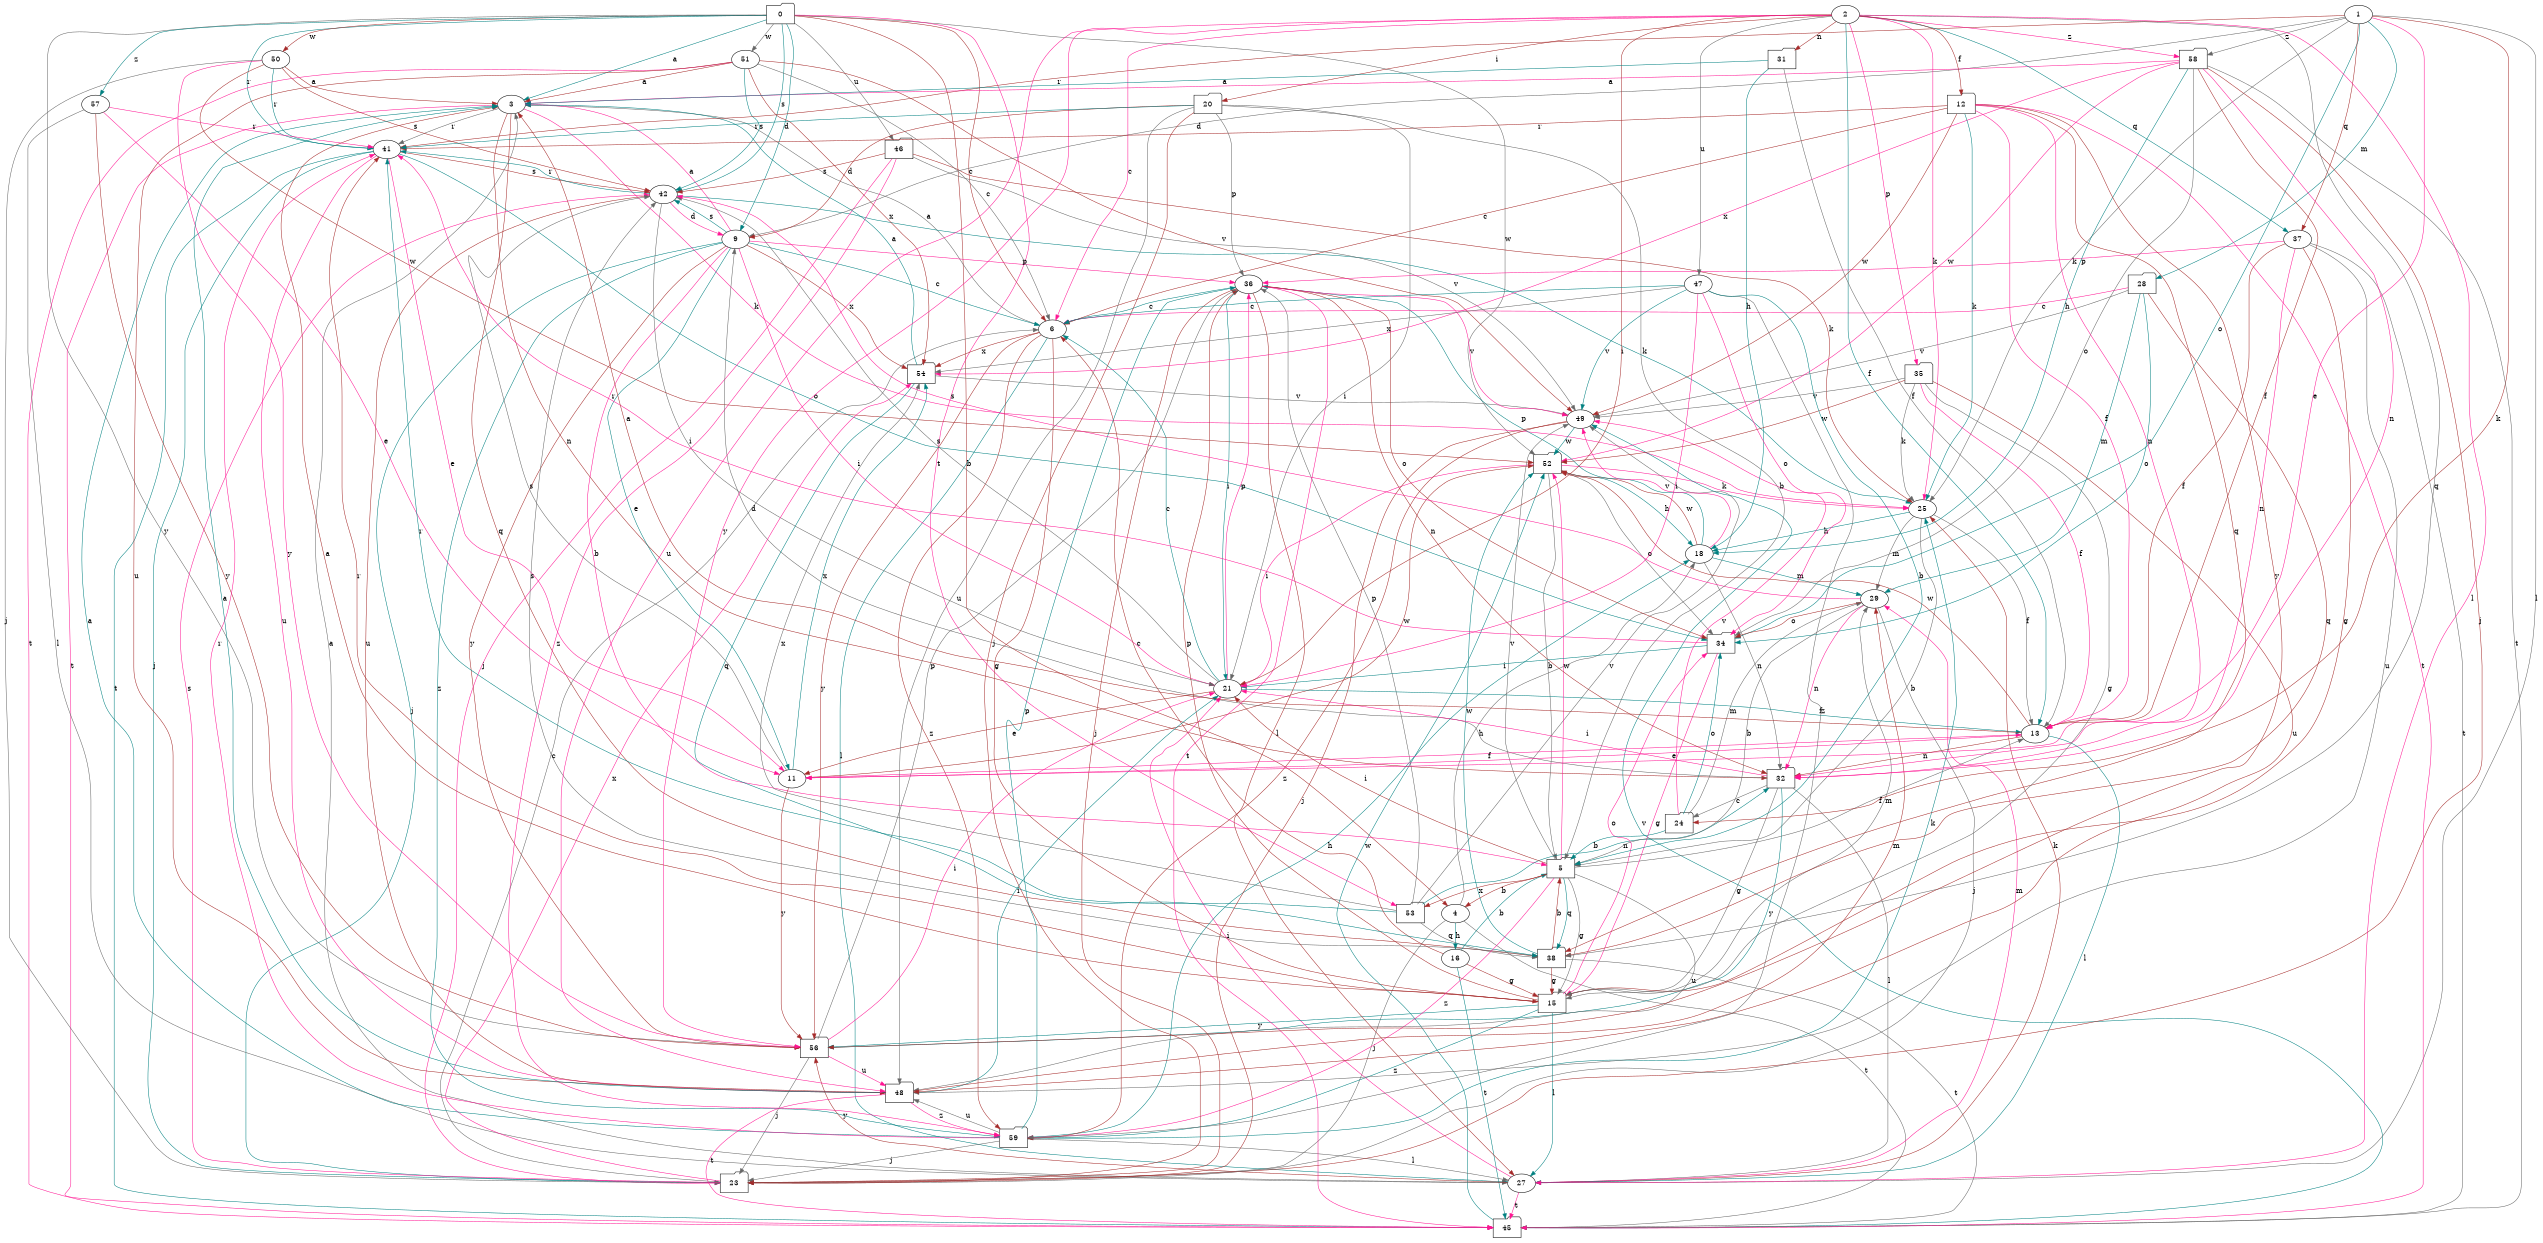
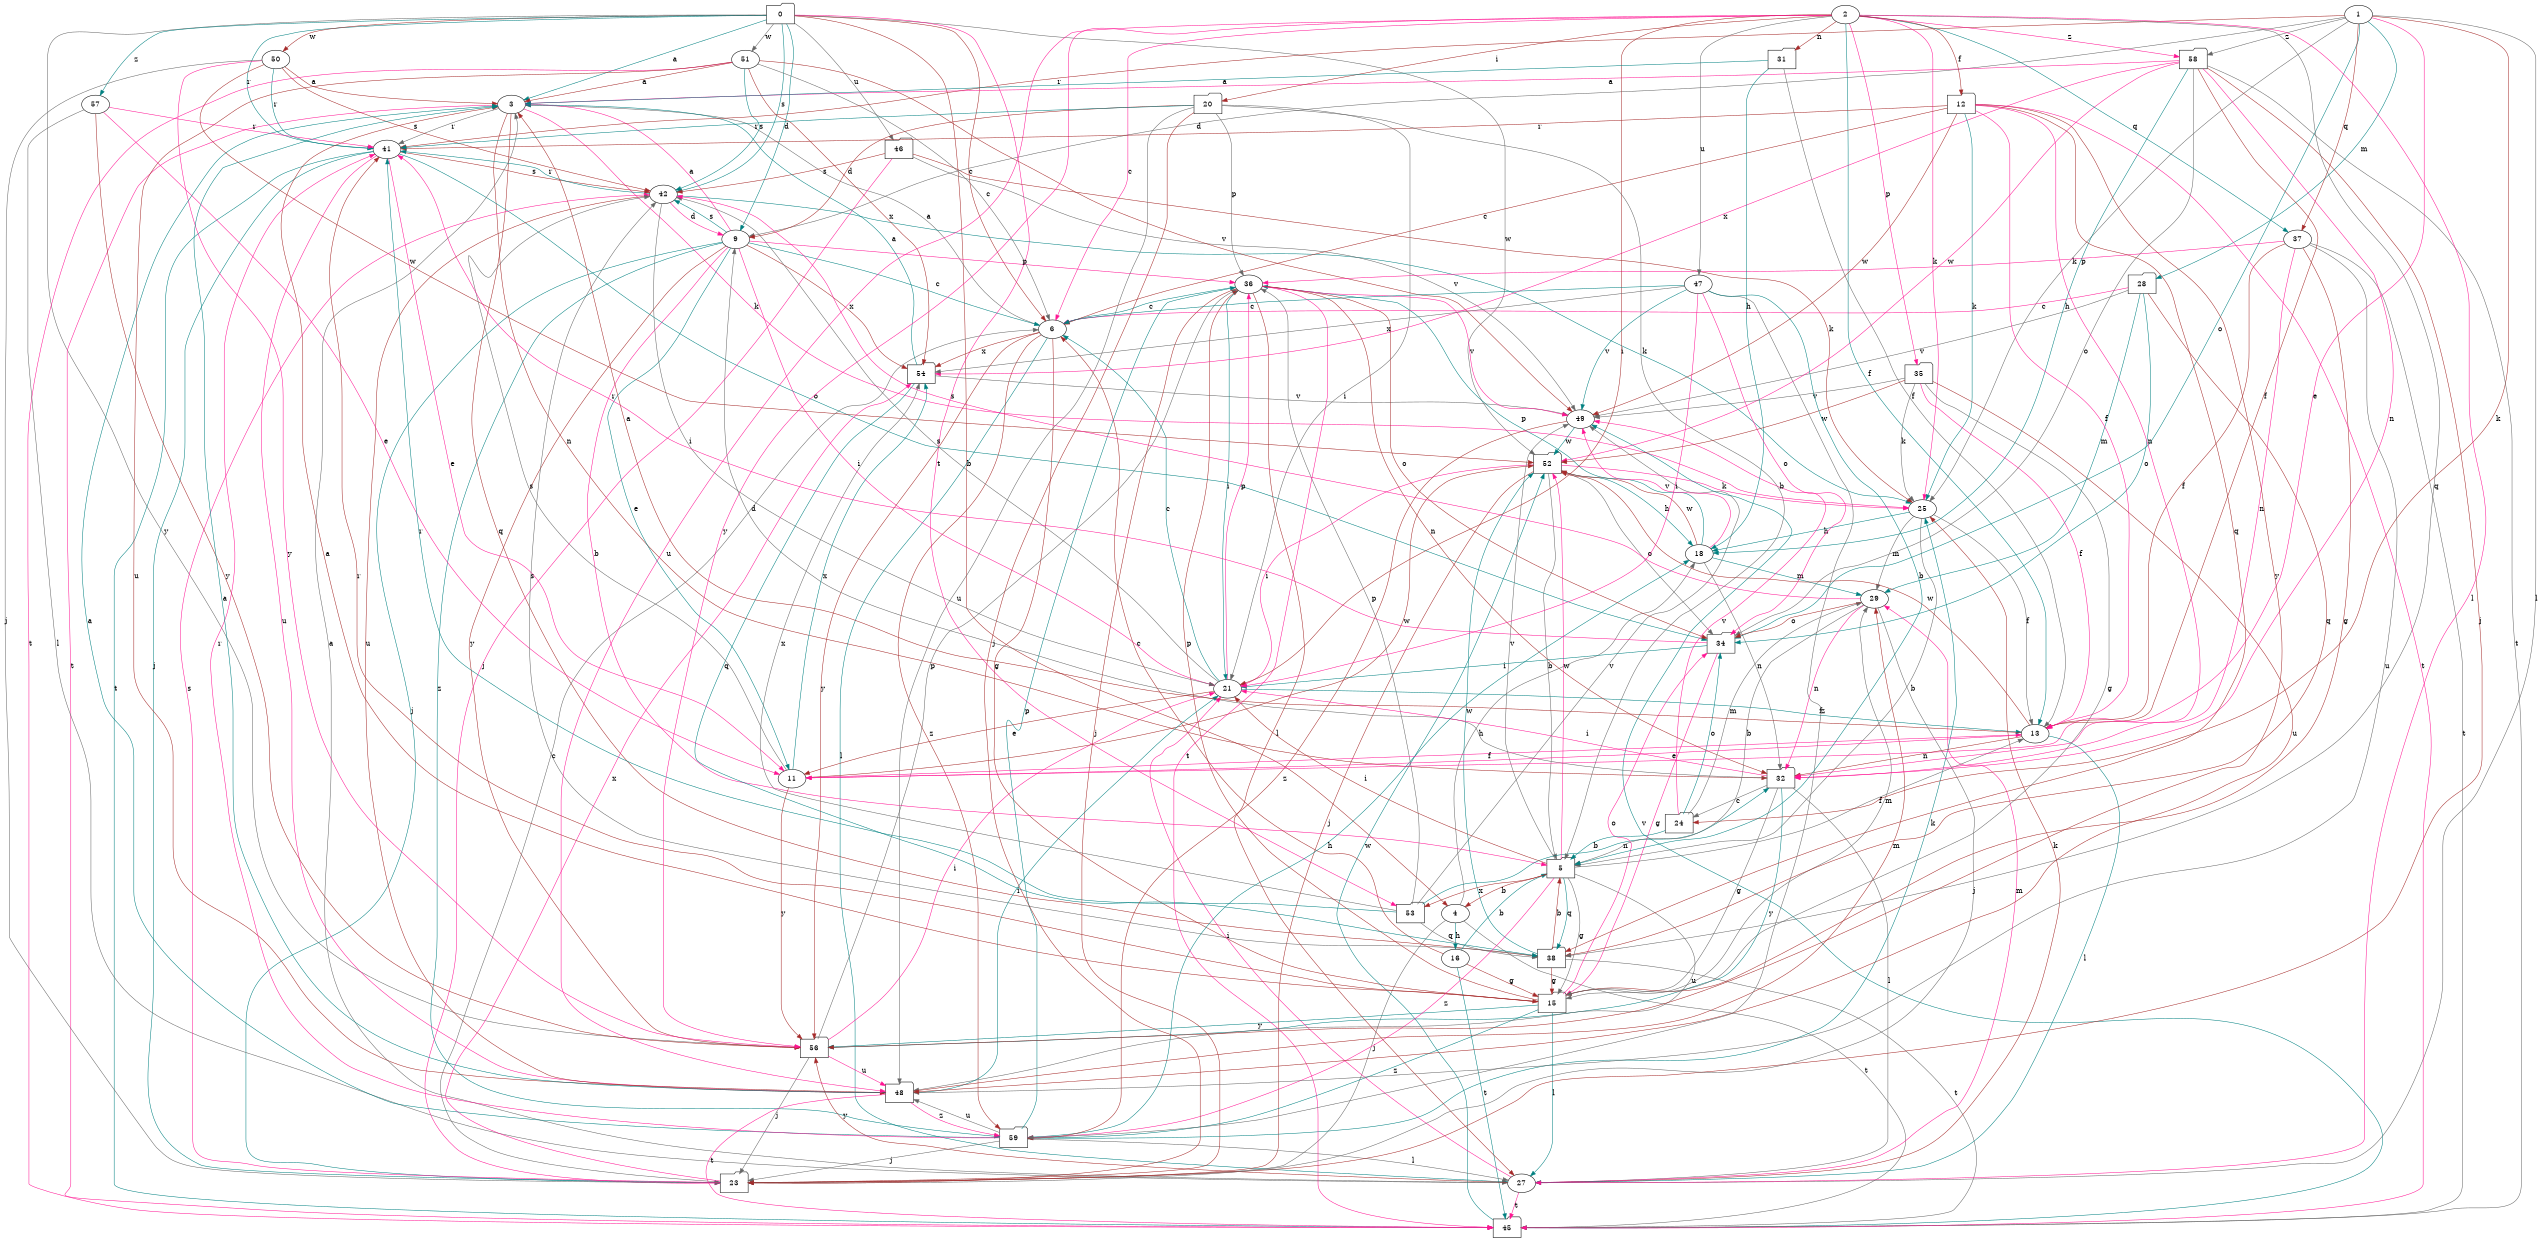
(523, 788) -> none
(1218, 956) -> (1279, 1043)
